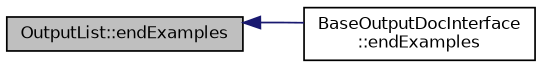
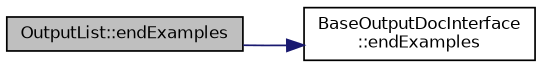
(282, 23) -> (265, 45)
